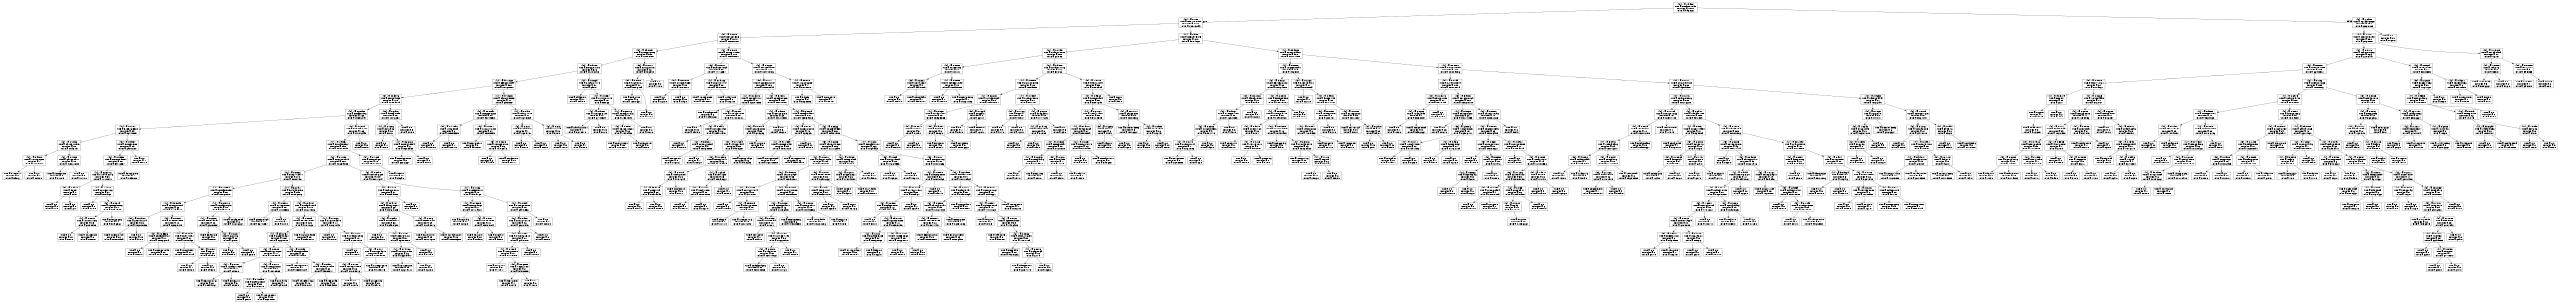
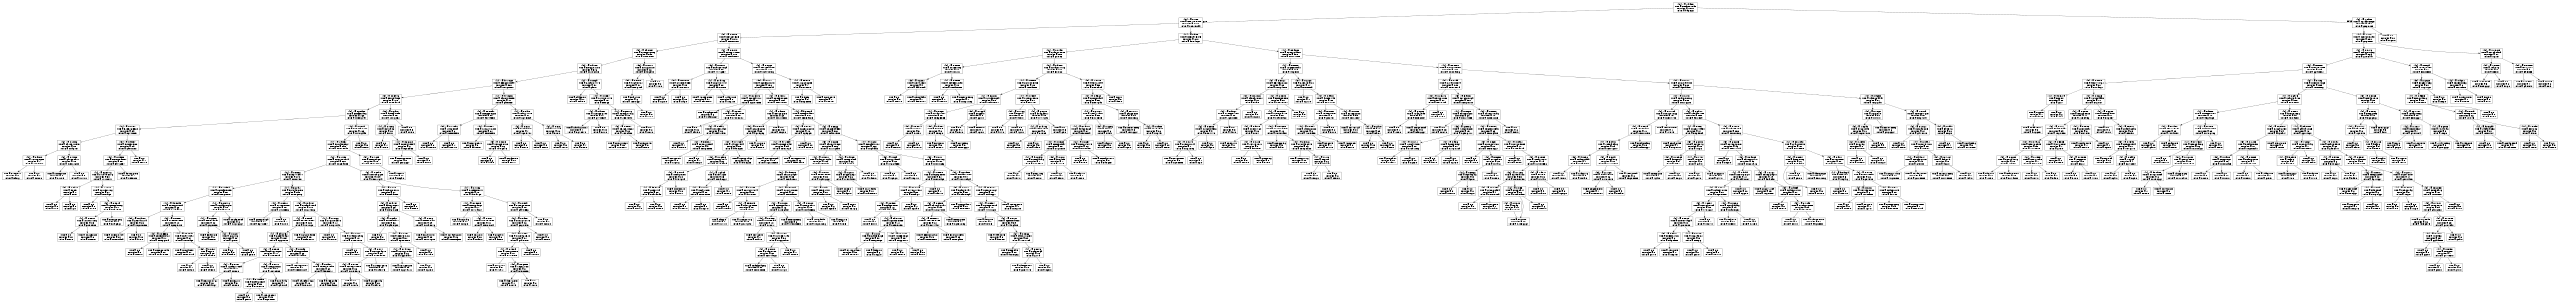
(645, 98) -> (638, 106)
(778, 130) -> (778, 130)
(1828, 184) -> (1787, 183)
(1513, 198) -> (1523, 206)
